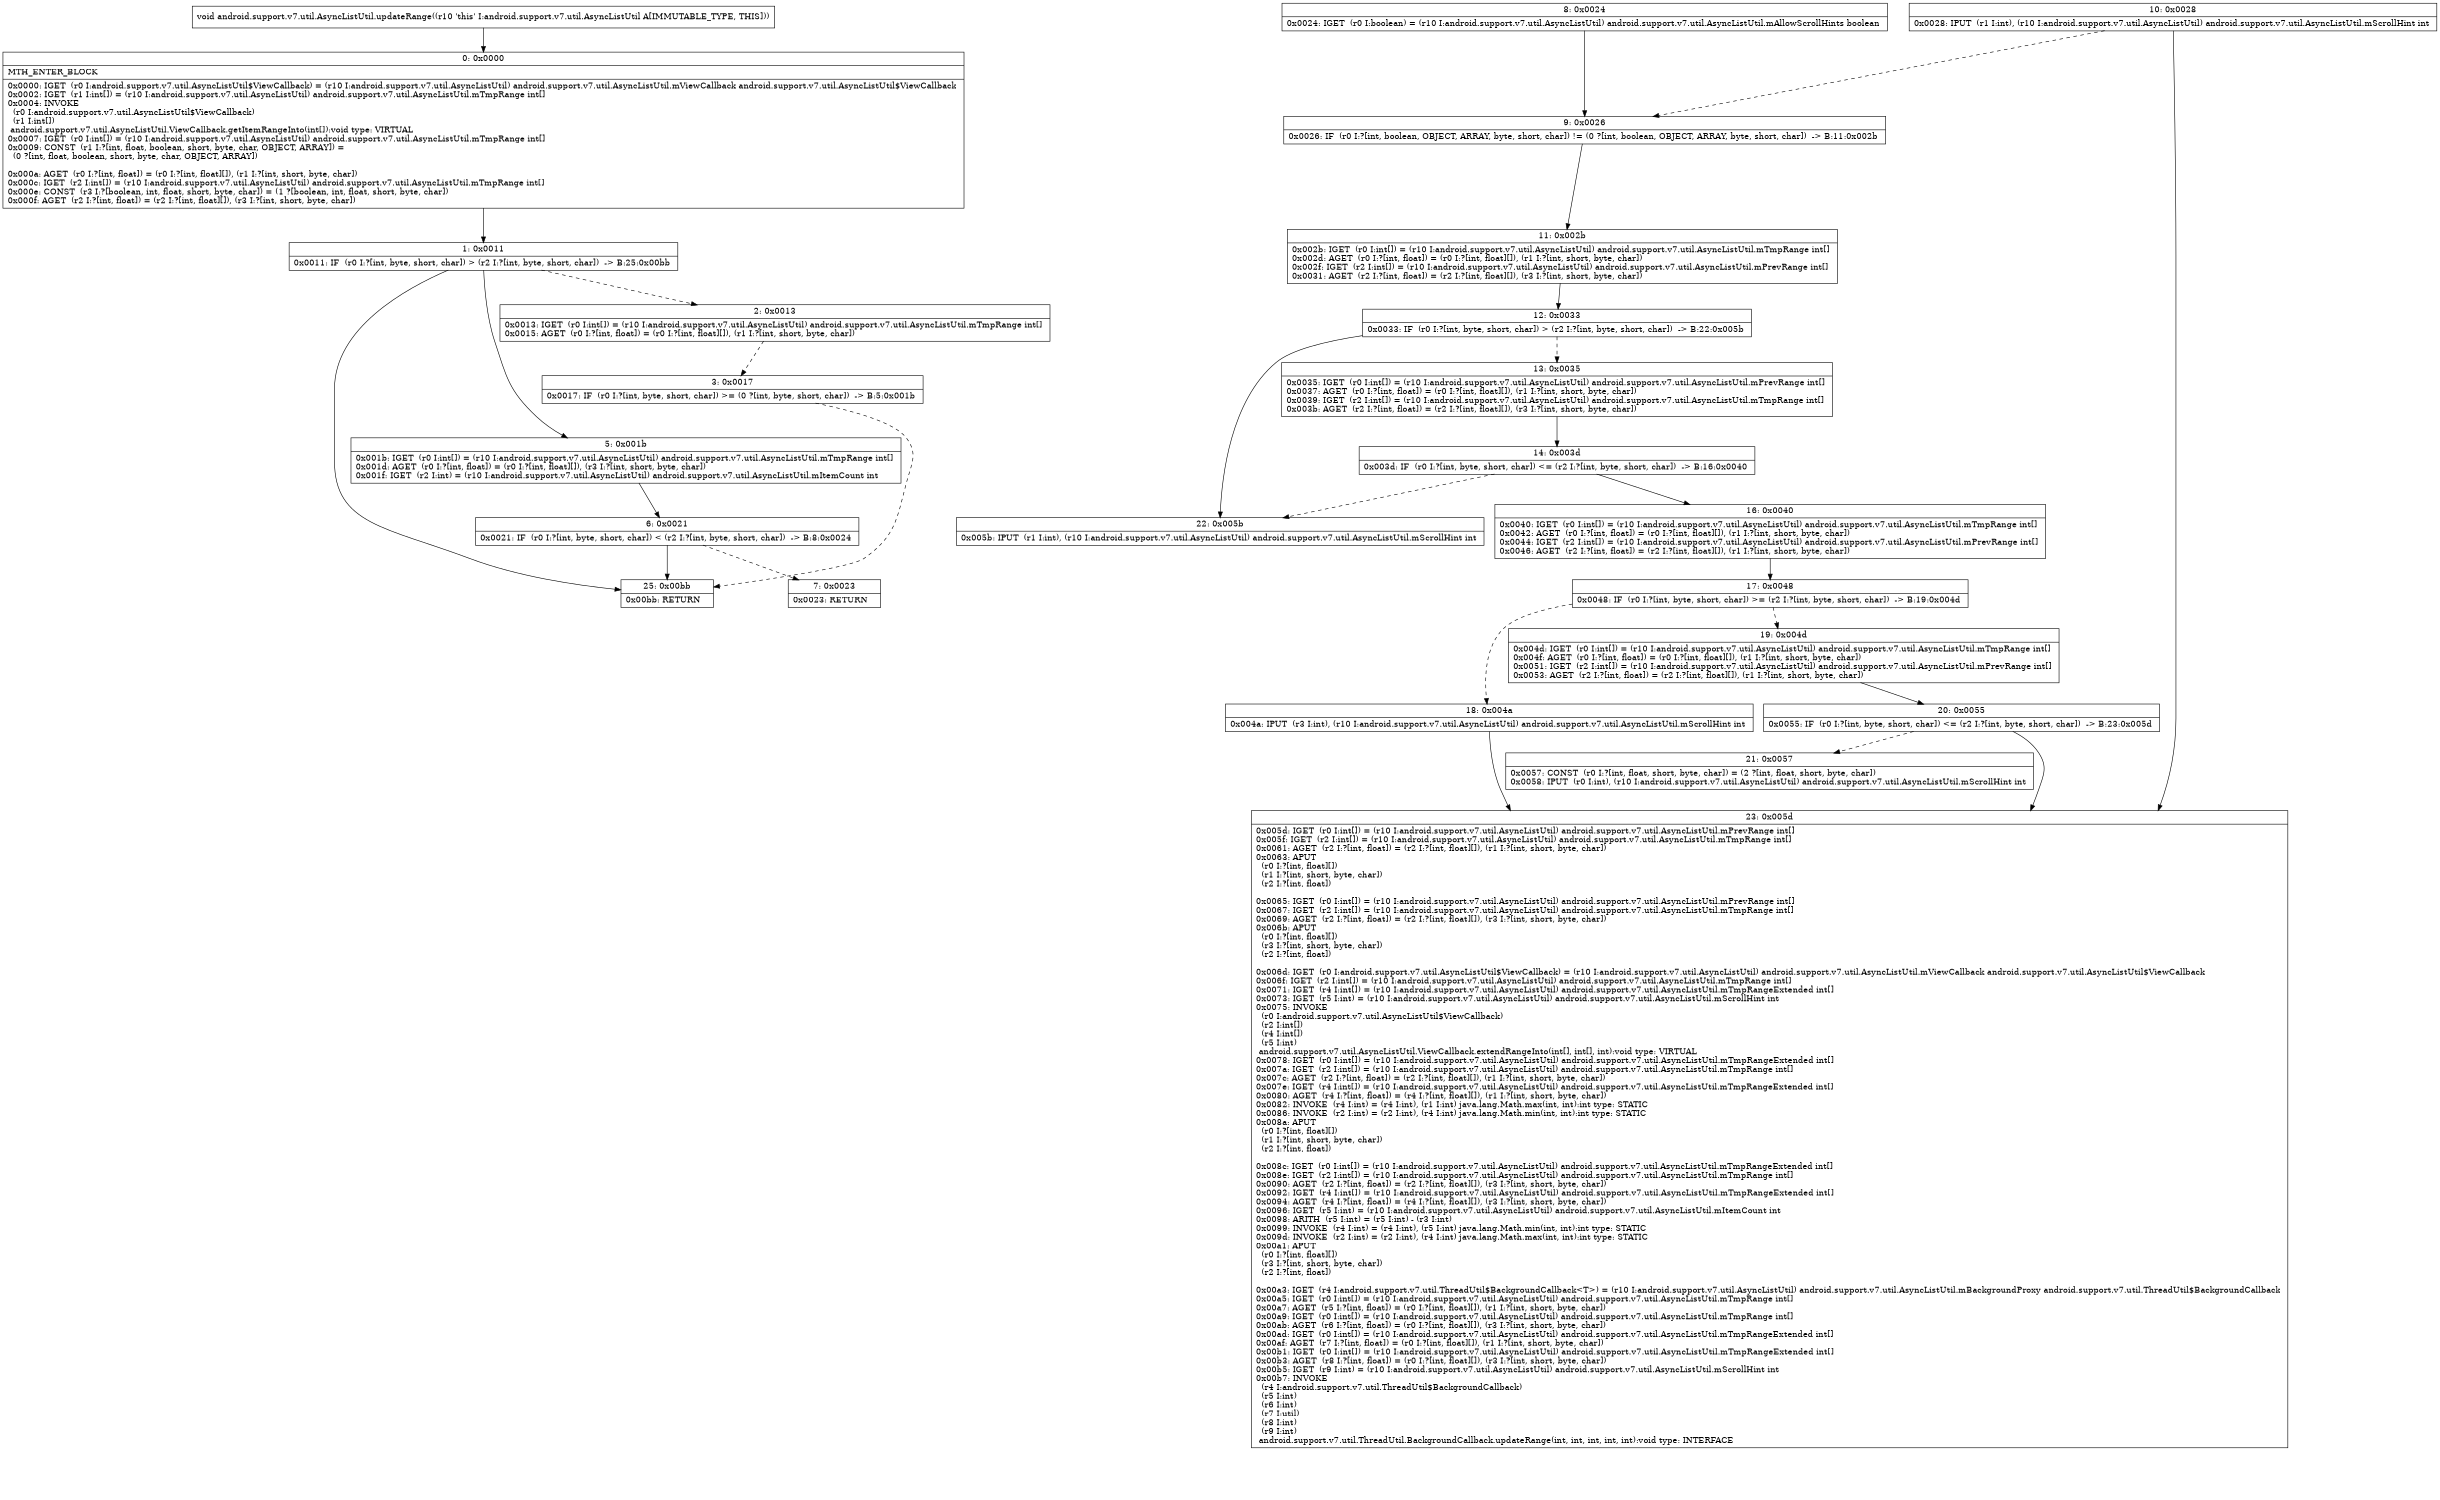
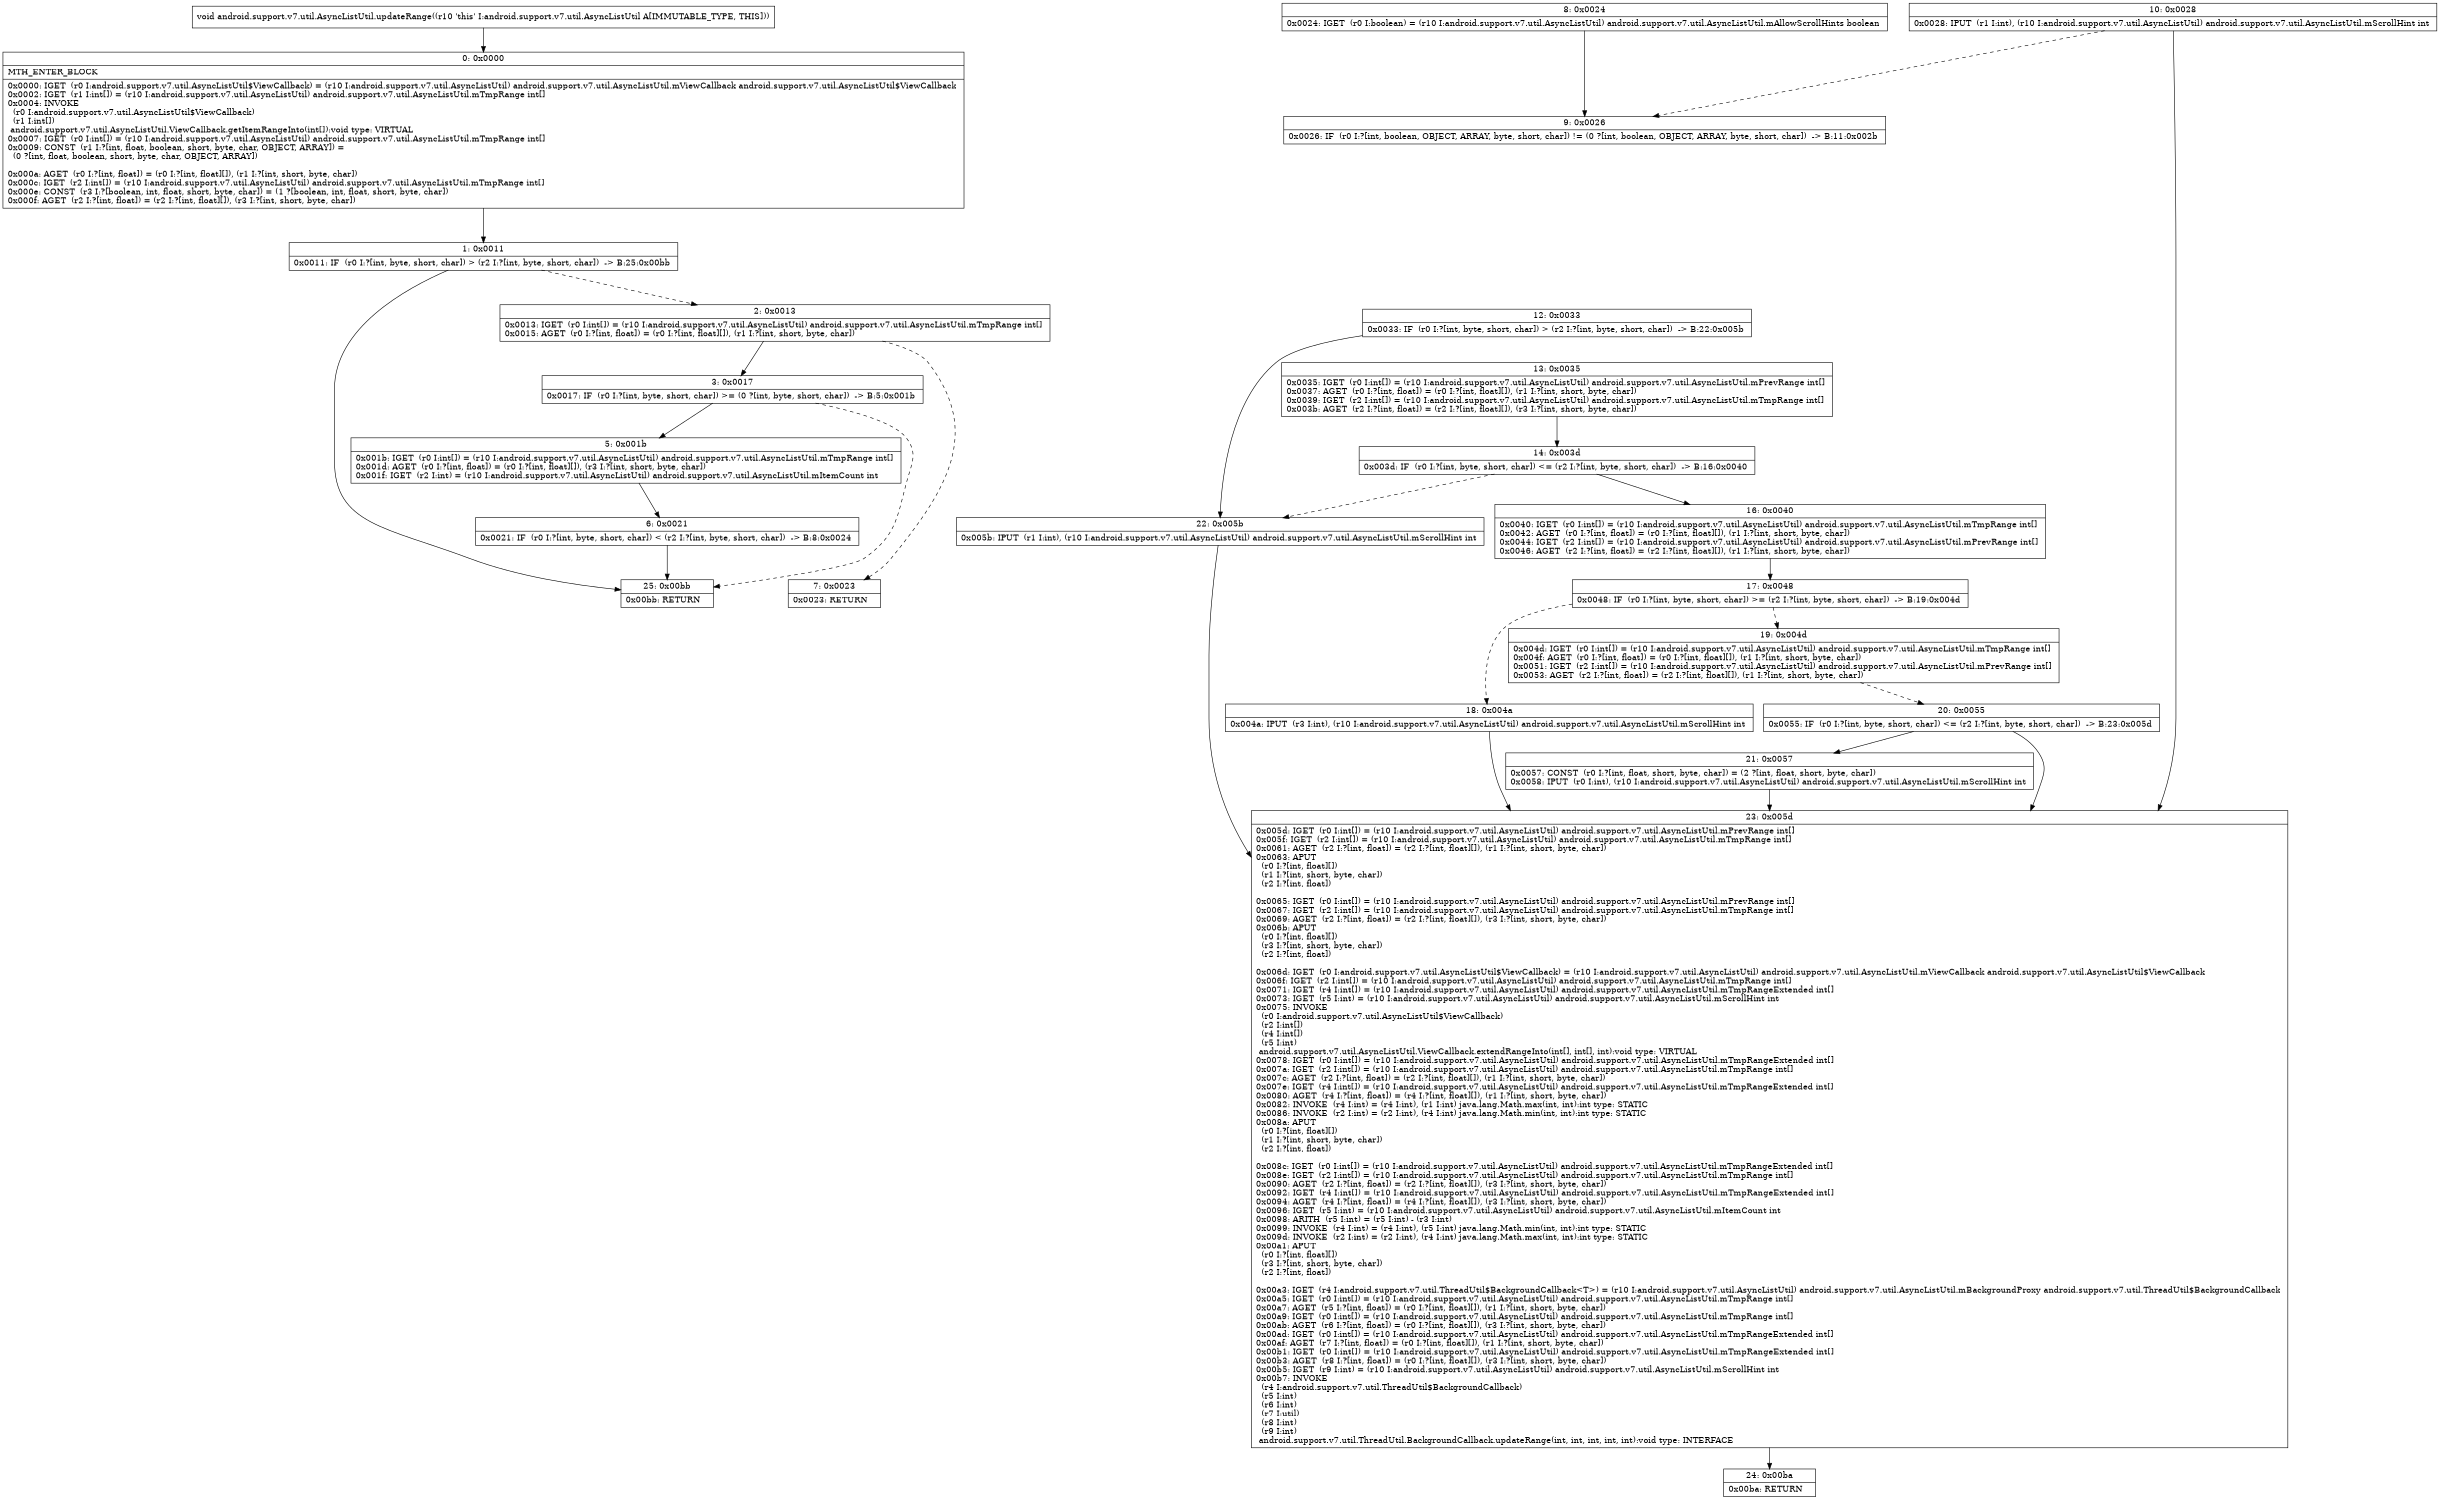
(1562, 256) -> none
(1557, 347) -> none
(754, 356) -> (754, 356)
(502, 364) -> (689, 419)
(748, 562) -> (952, 455)
(1889, 692) -> (1889, 692)
none -> (1209, 702)
(1877, 742) -> (1877, 742)
none -> (1770, 797)
none -> (1770, 1483)
